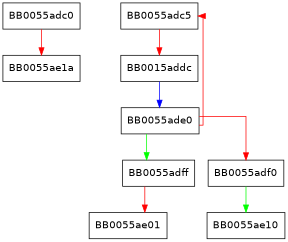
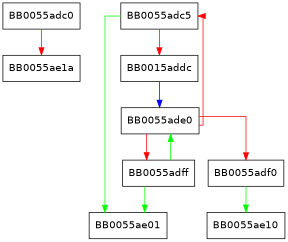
none -> (105, 103)
(147, 143) -> (147, 143)
none -> (171, 151)
(145, 196) -> (145, 196)
